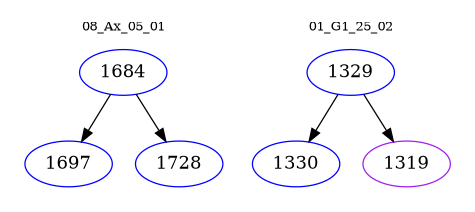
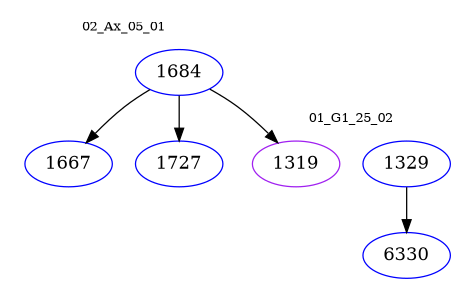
(124, 27) -> (124, 27)
(375, 112) -> (251, 117)
(69, 164) -> (69, 164)
(179, 164) -> (179, 164)
(296, 164) -> (407, 255)
